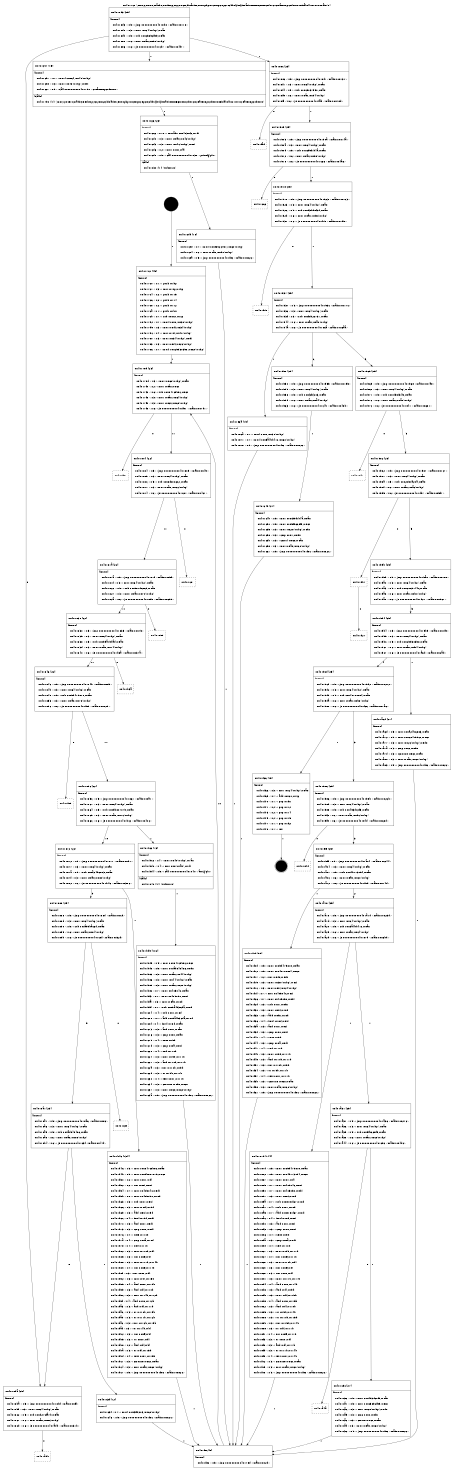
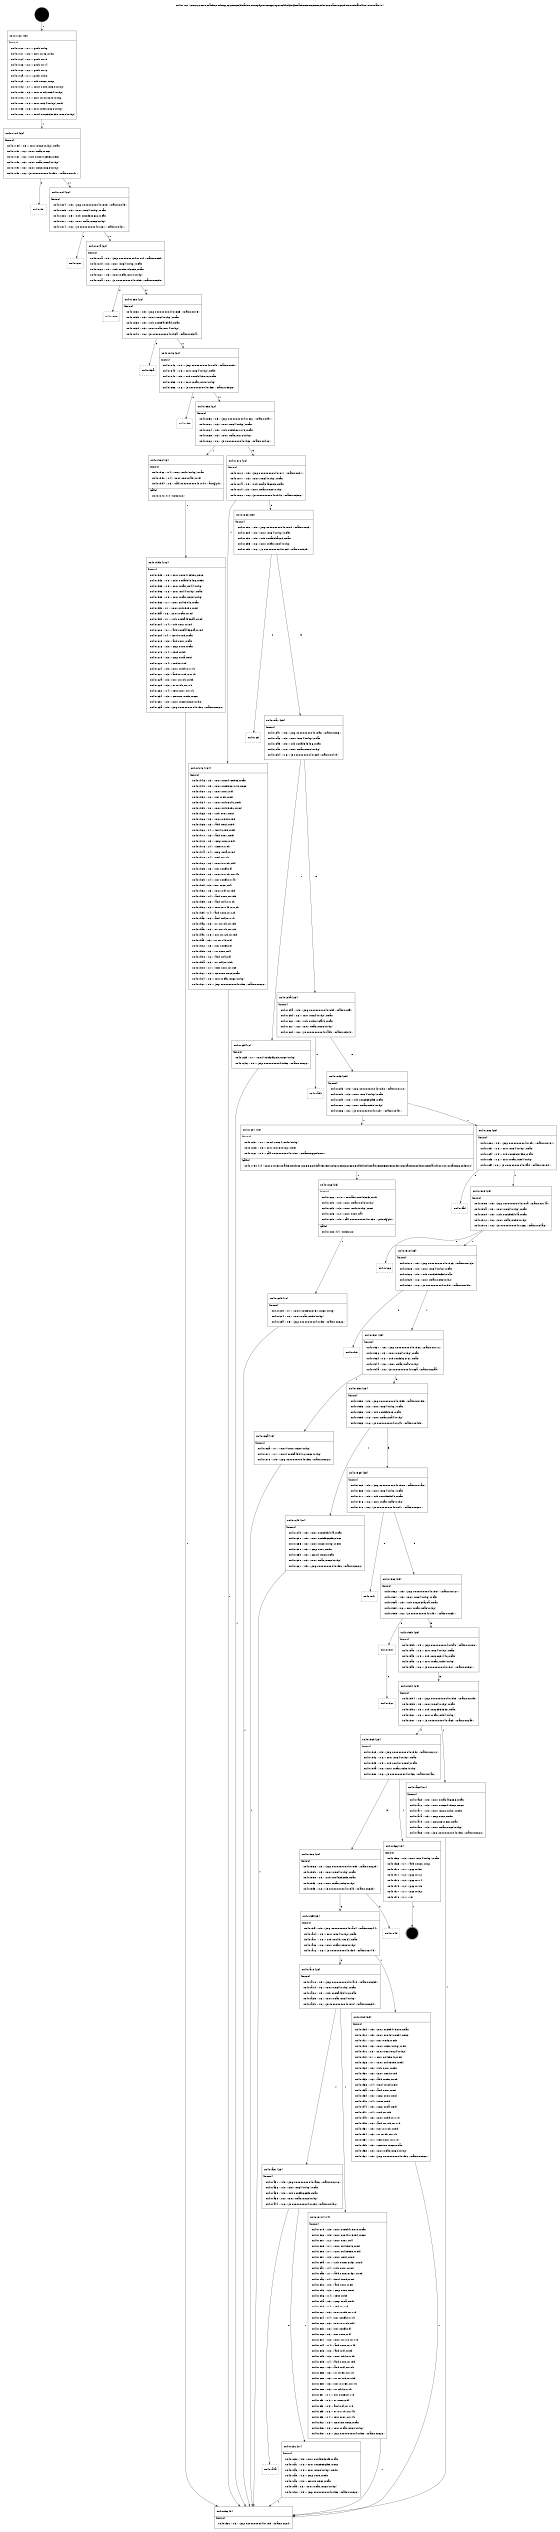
(354, 349) -> (387, 1447)
(26, 681) -> (341, 1054)
(218, 928) -> none
